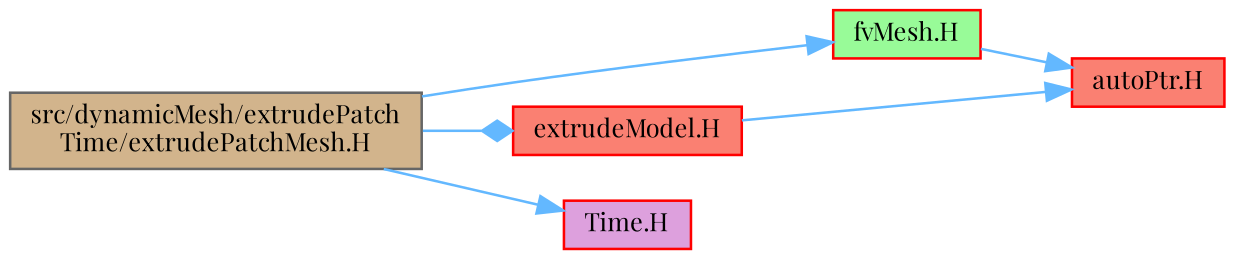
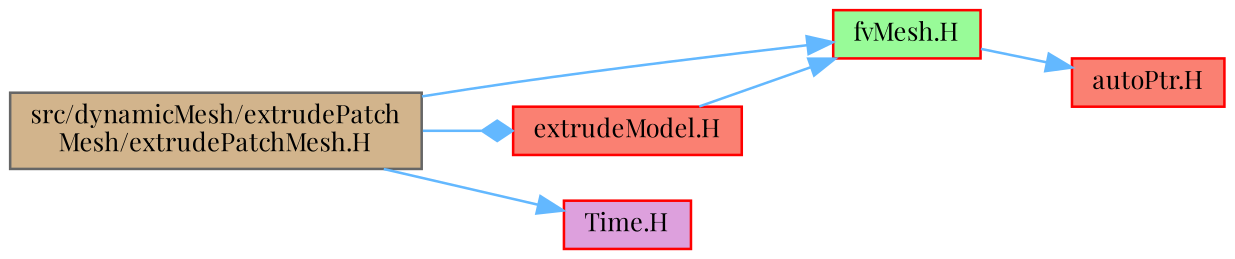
(894, 106) -> (755, 87)
(216, 131) -> (216, 131)
